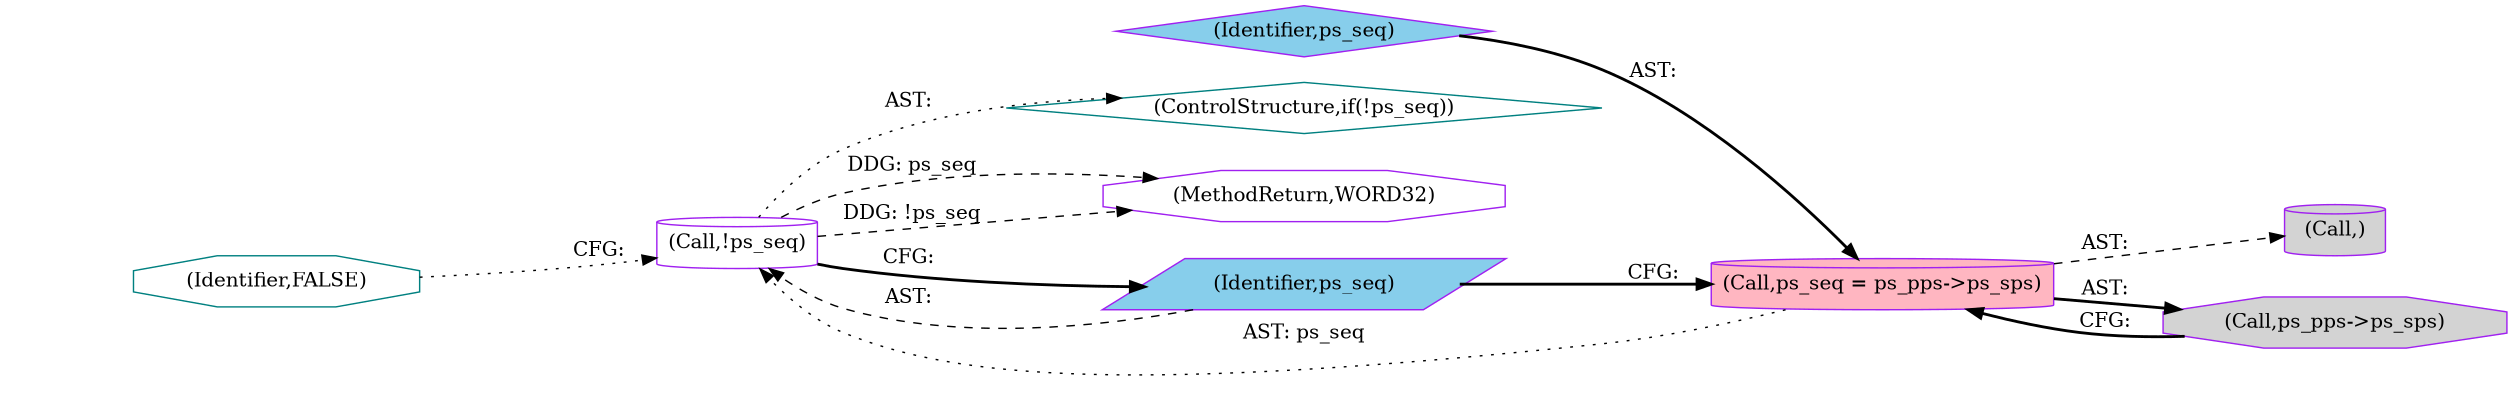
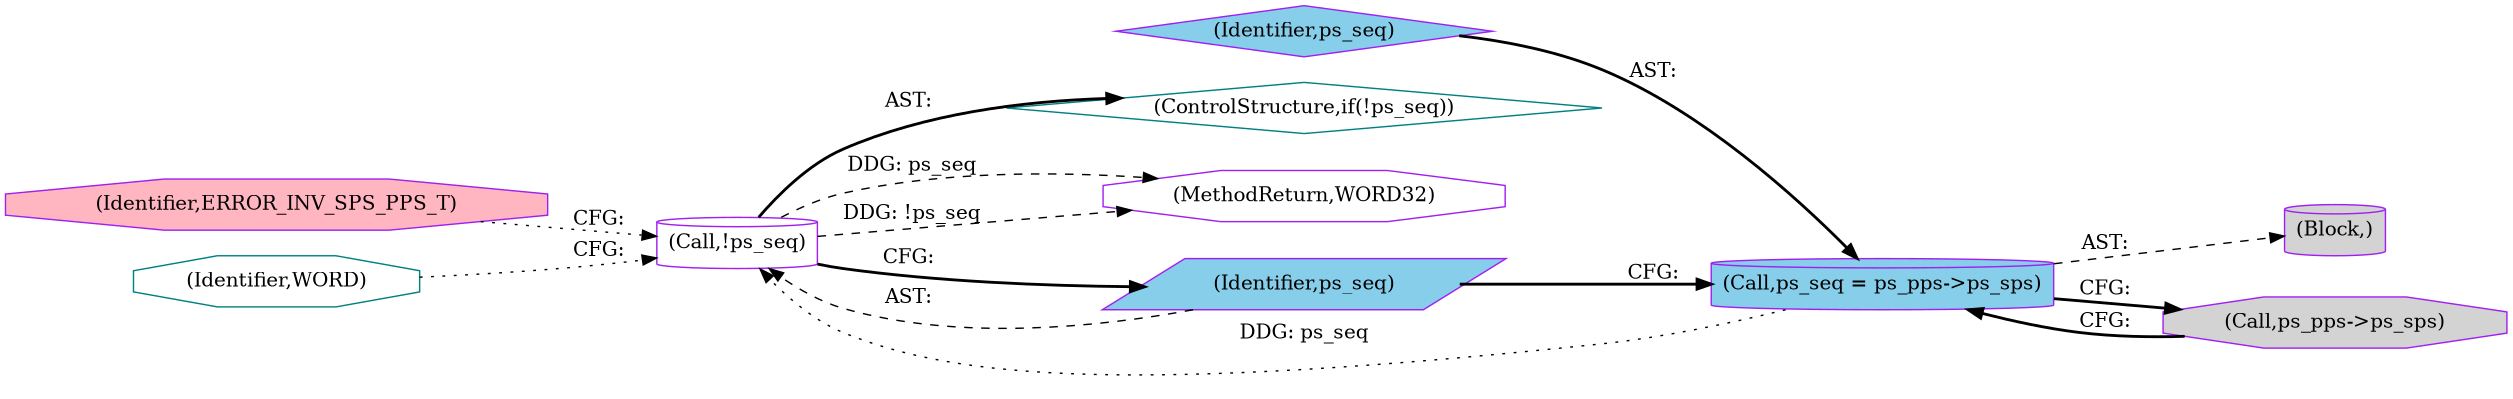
(919, 124) -> (919, 124)
none -> (277, 205)
(2335, 230) -> (2335, 230)
(277, 281) -> (277, 281)
(1882, 284) -> (1882, 284)
(2108, 289) -> (2108, 289)
(1304, 333) -> (1304, 333)
